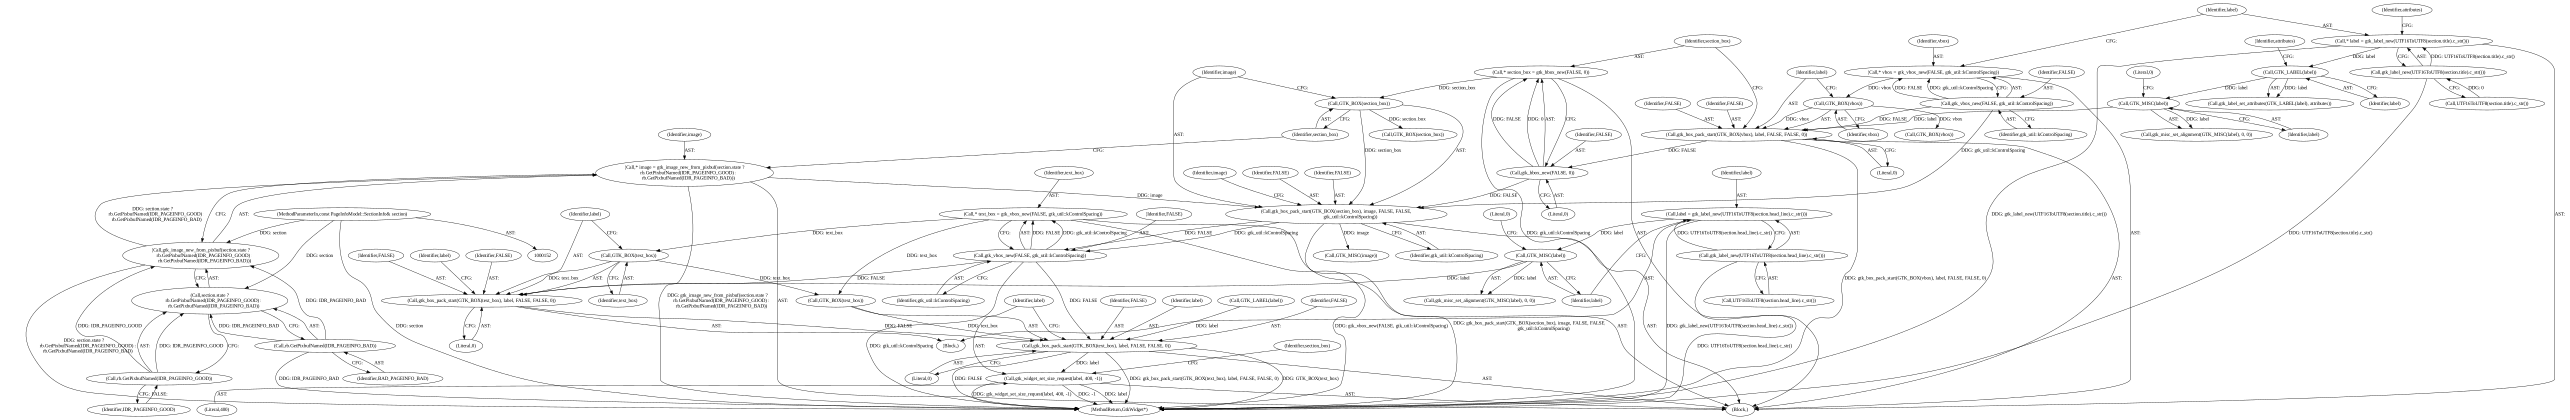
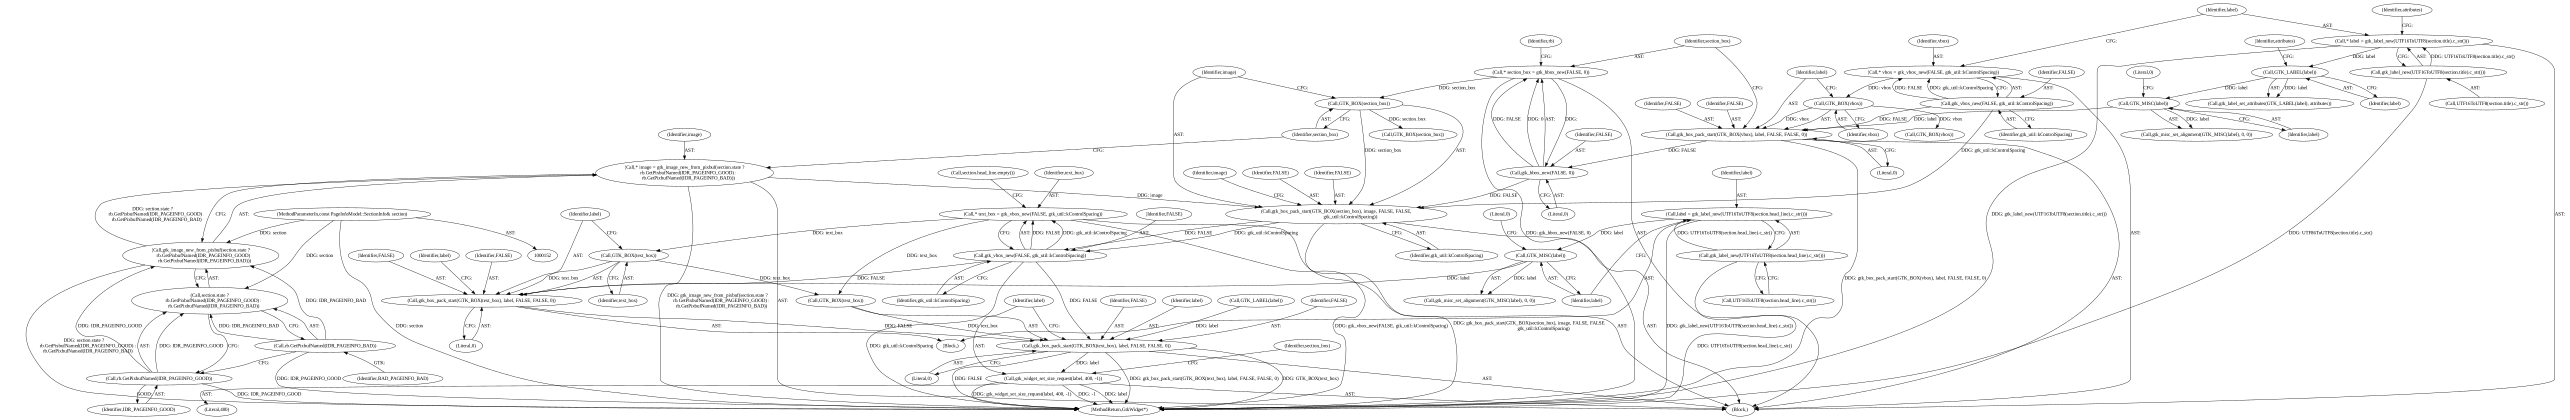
none -> (1541, 41)
(2476, 88) -> (2476, 88)
(2447, 89) -> none
(1572, 119) -> (1572, 119)
none -> (983, 173)
(1558, 233) -> (1558, 233)
(2331, 233) -> (2331, 233)
(1351, 256) -> none
(1774, 278) -> (1774, 278)
(380, 363) -> (380, 363)
(349, 364) -> (250, 363)
(309, 379) -> (309, 379)
(604, 386) -> (599, 386)
(145, 394) -> (145, 394)
(160, 394) -> (160, 394)
none -> (637, 408)
